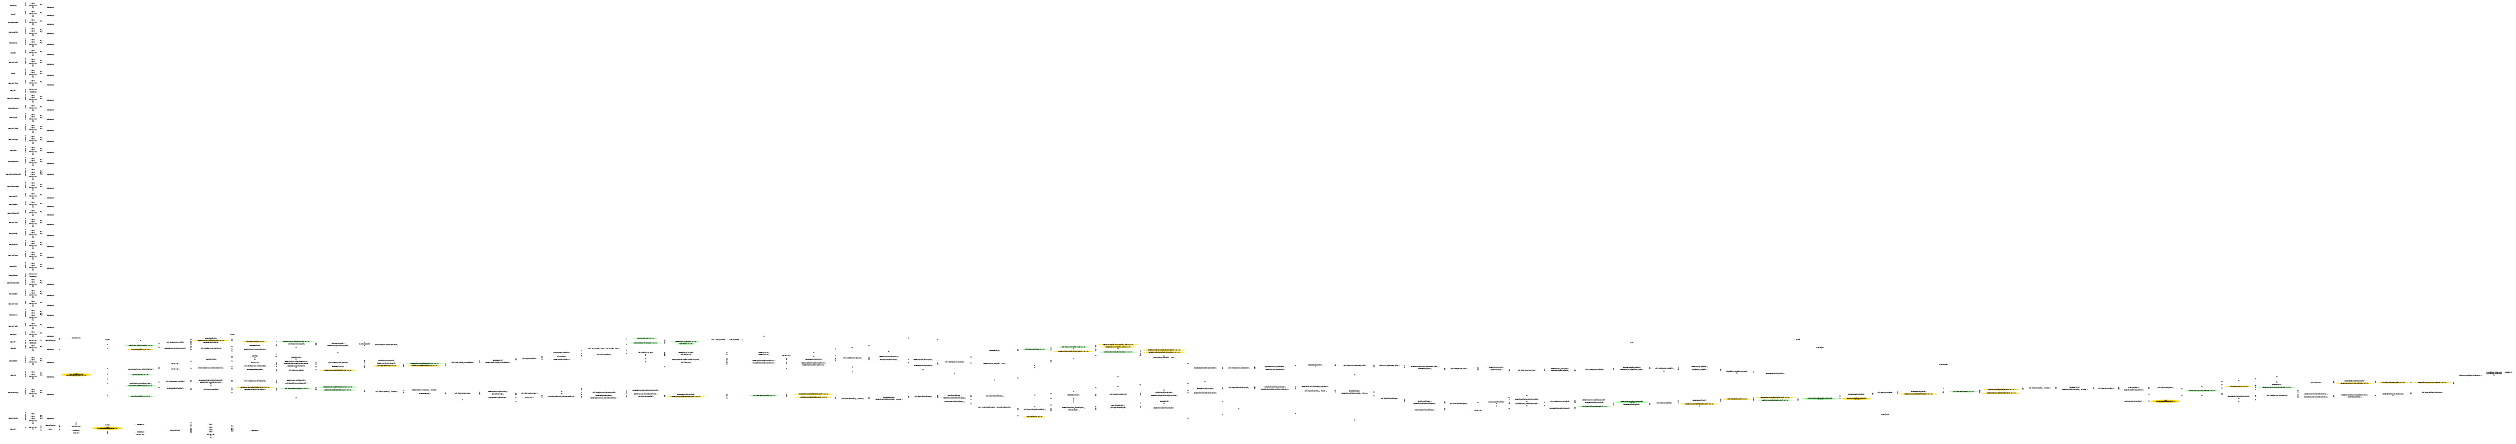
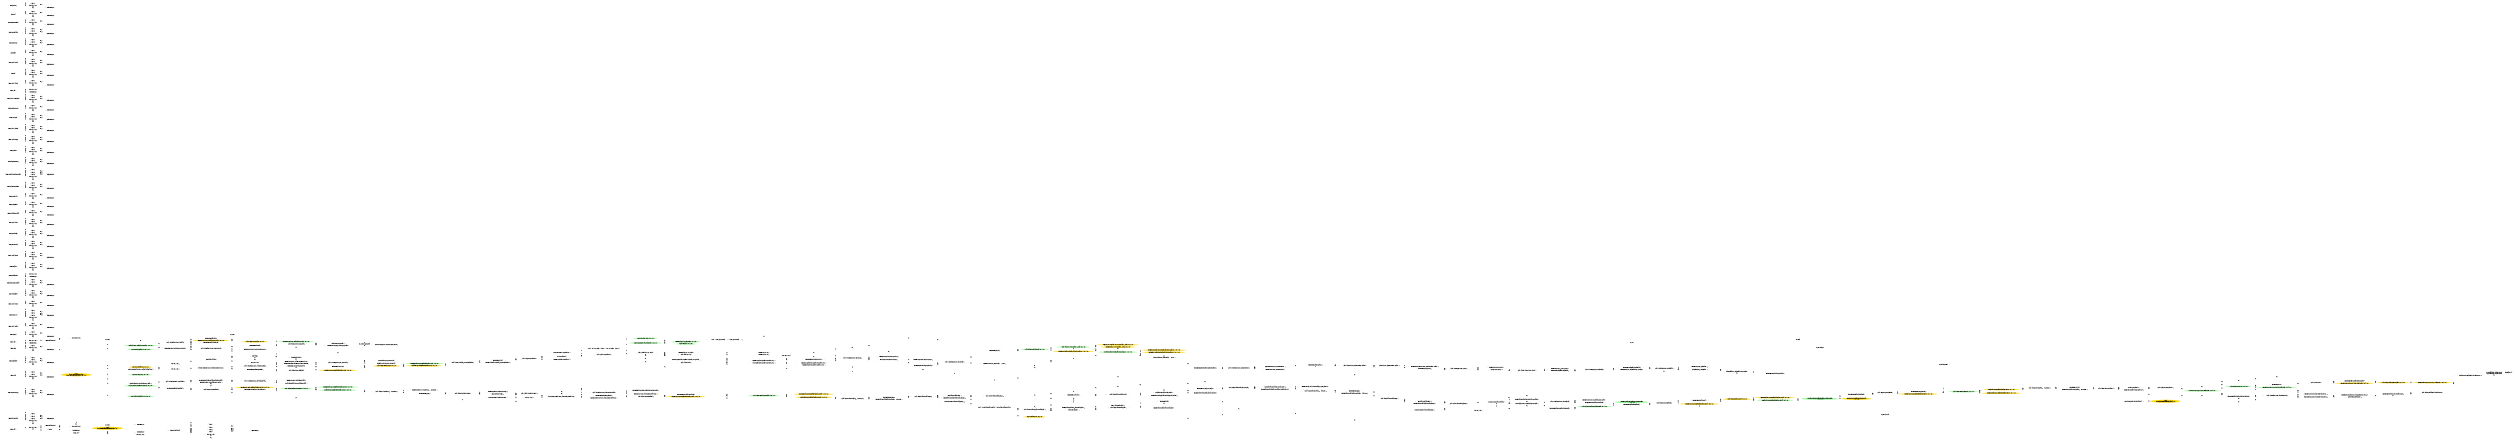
(141, 349) -> (141, 349)
none -> (141, 367)
(2275, 383) -> (2296, 384)
(2239, 387) -> (2239, 387)
